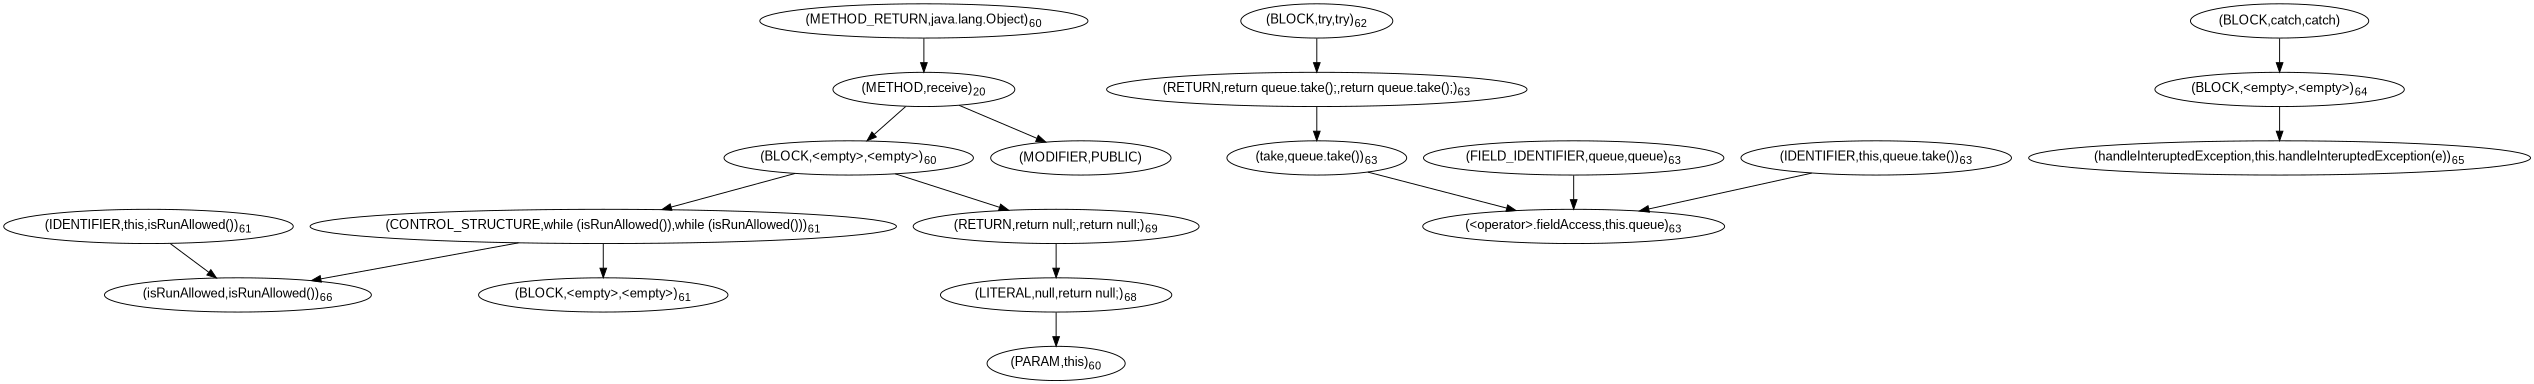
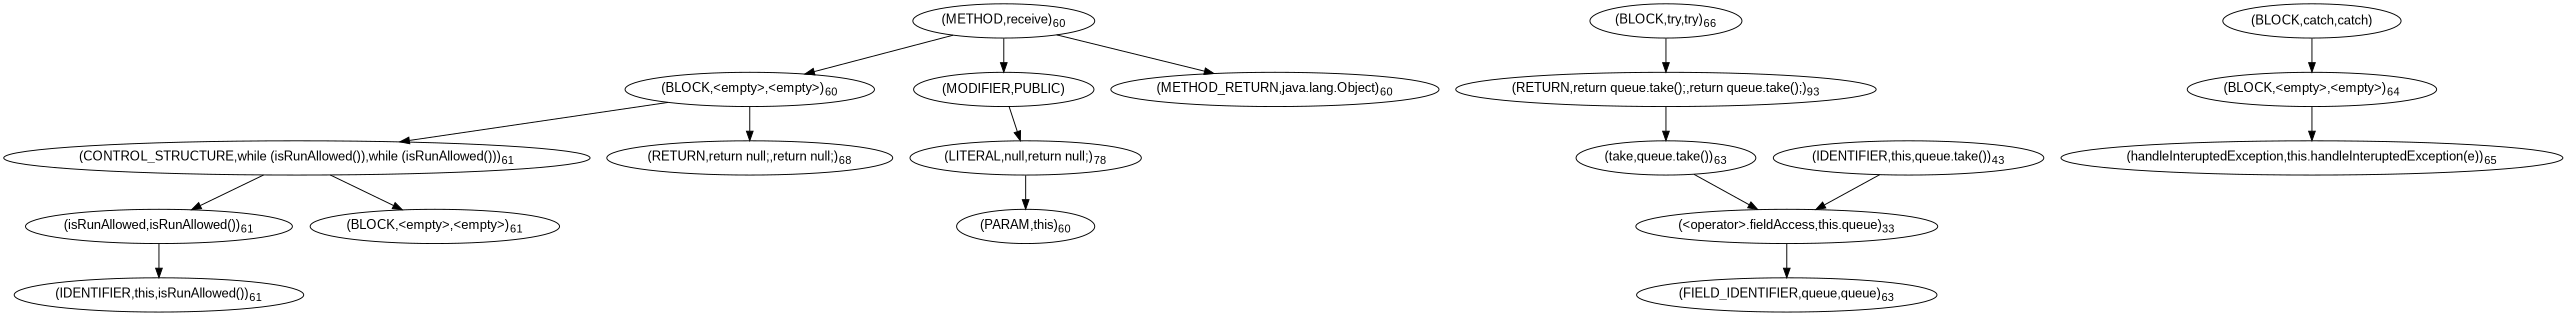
(1361, 20) -> (1710, 20)
(924, 51) -> (1131, 53)
(980, 88) -> (1059, 20)
(1464, 88) -> (1813, 88)
(1966, 157) -> (1998, 157)
(1574, 188) -> (1787, 256)
(1152, 225) -> (845, 157)
(1675, 225) -> (1889, 225)
(1056, 256) -> (1013, 119)
(189, 258) -> (159, 256)
(326, 294) -> (247, 225)
(1131, 294) -> (1100, 157)
